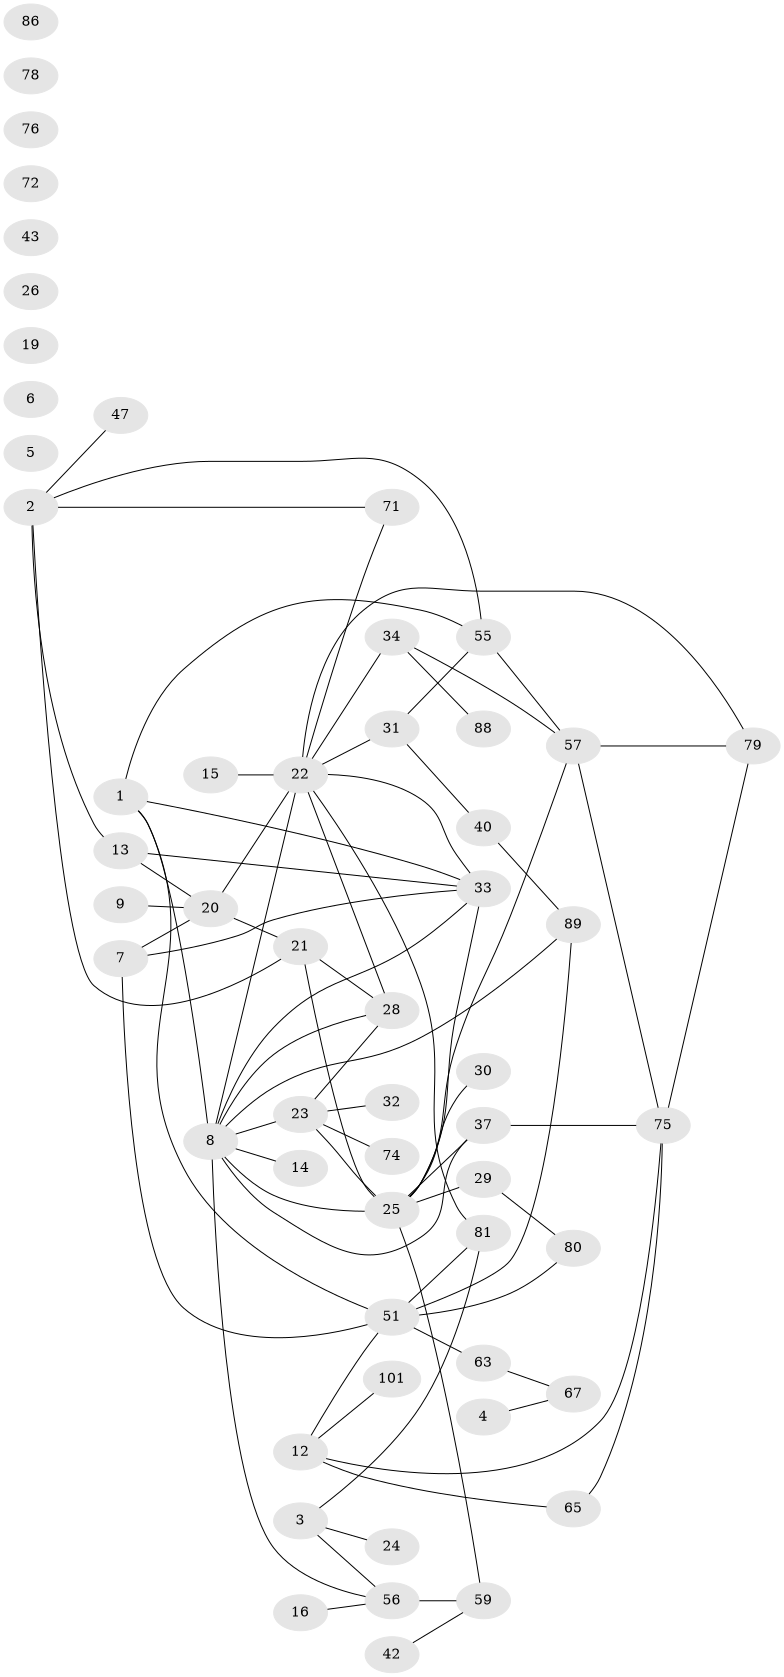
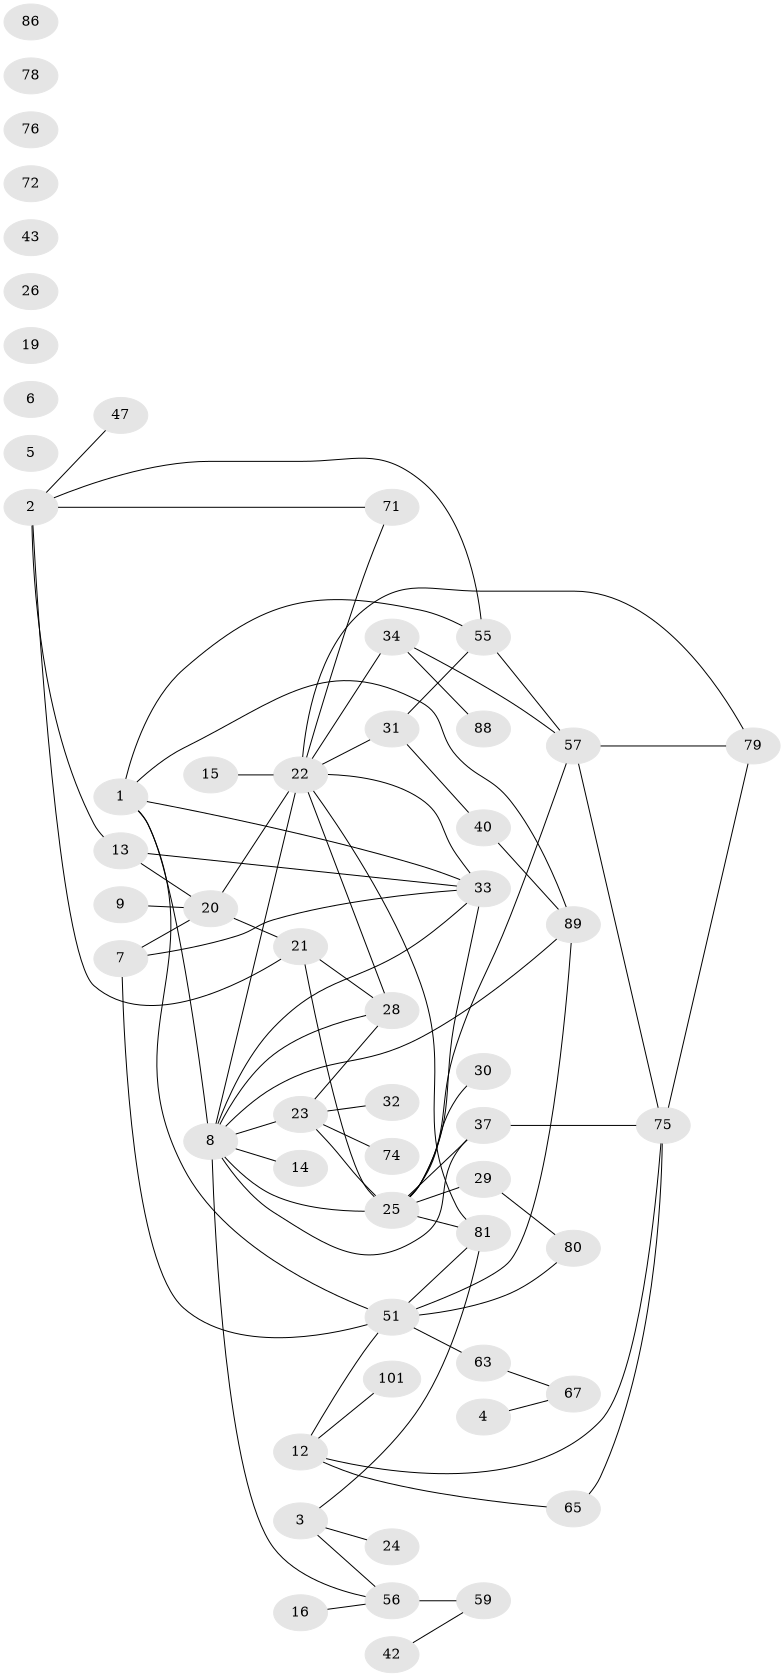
none -> (395, 691)
(447, 1403) -> (443, 1223)
